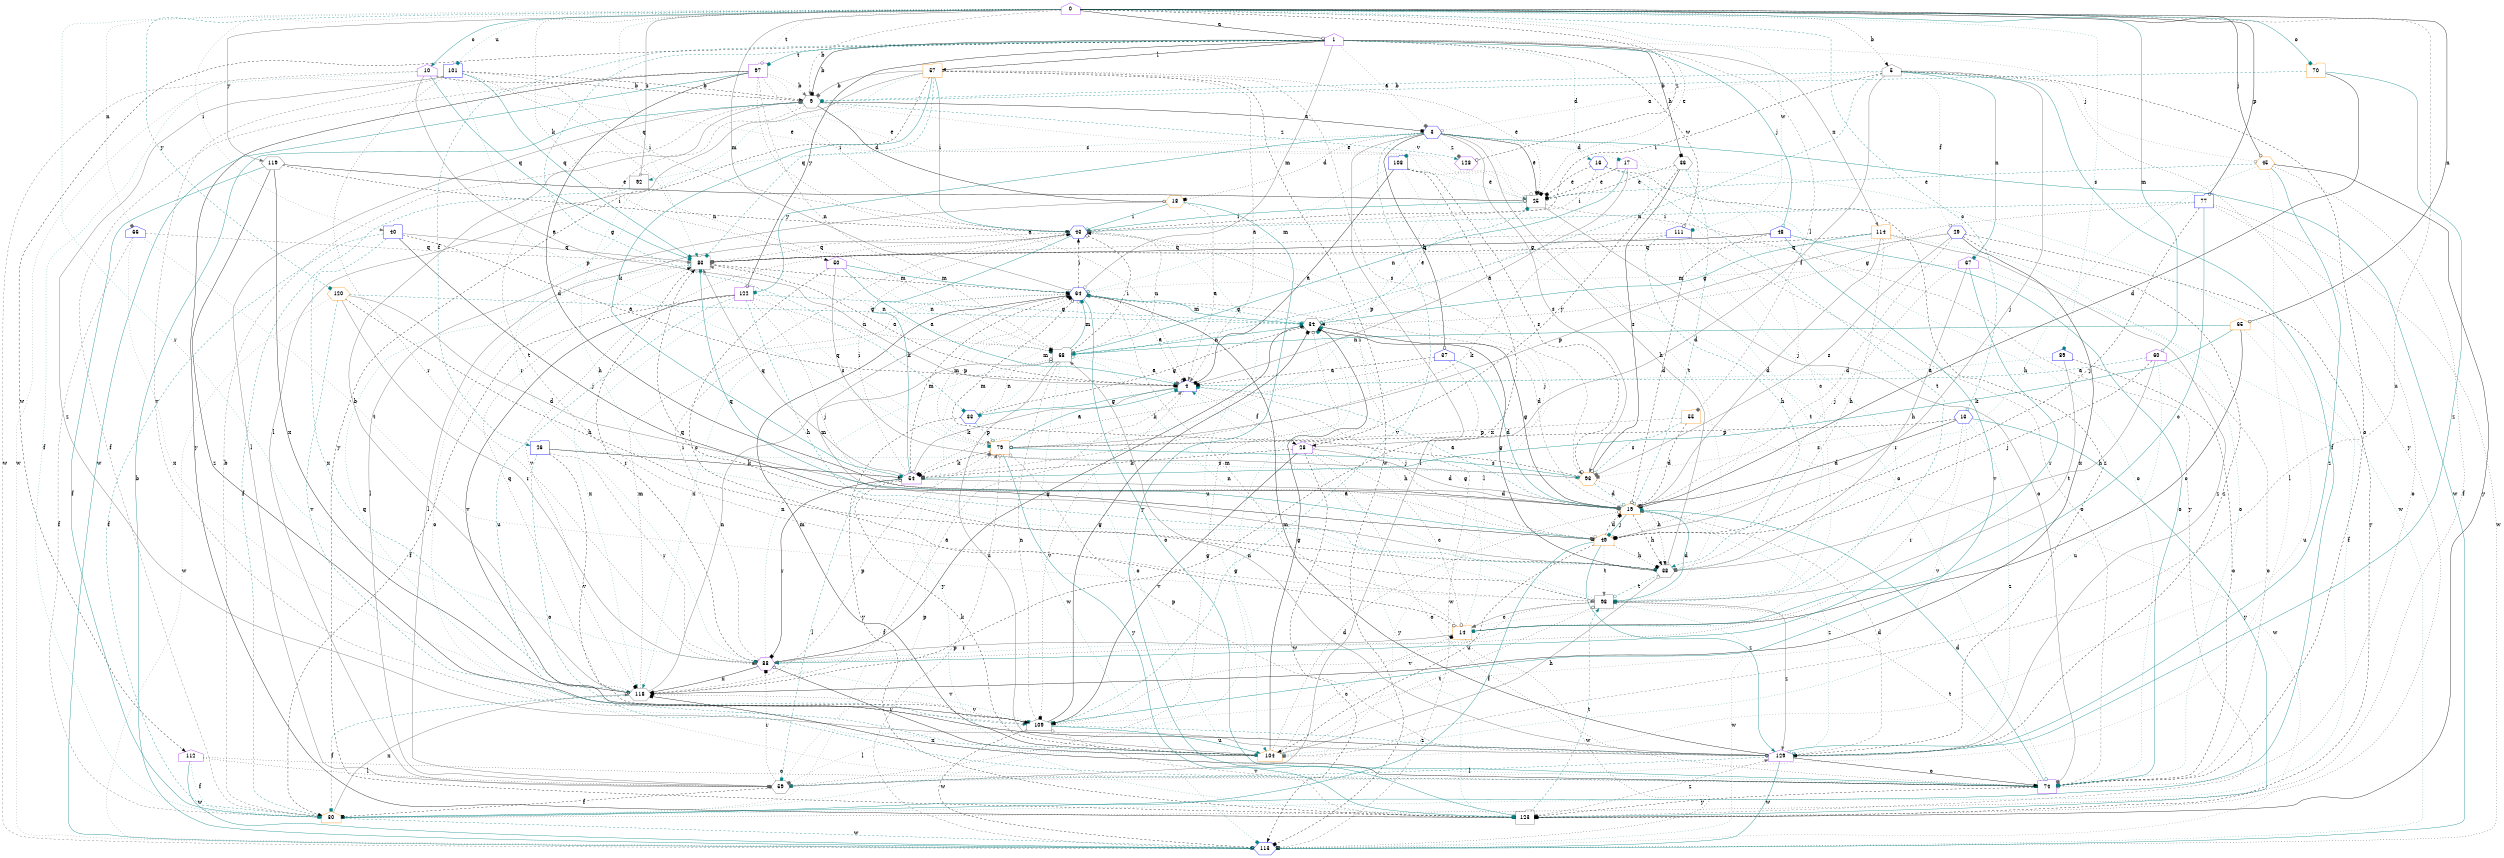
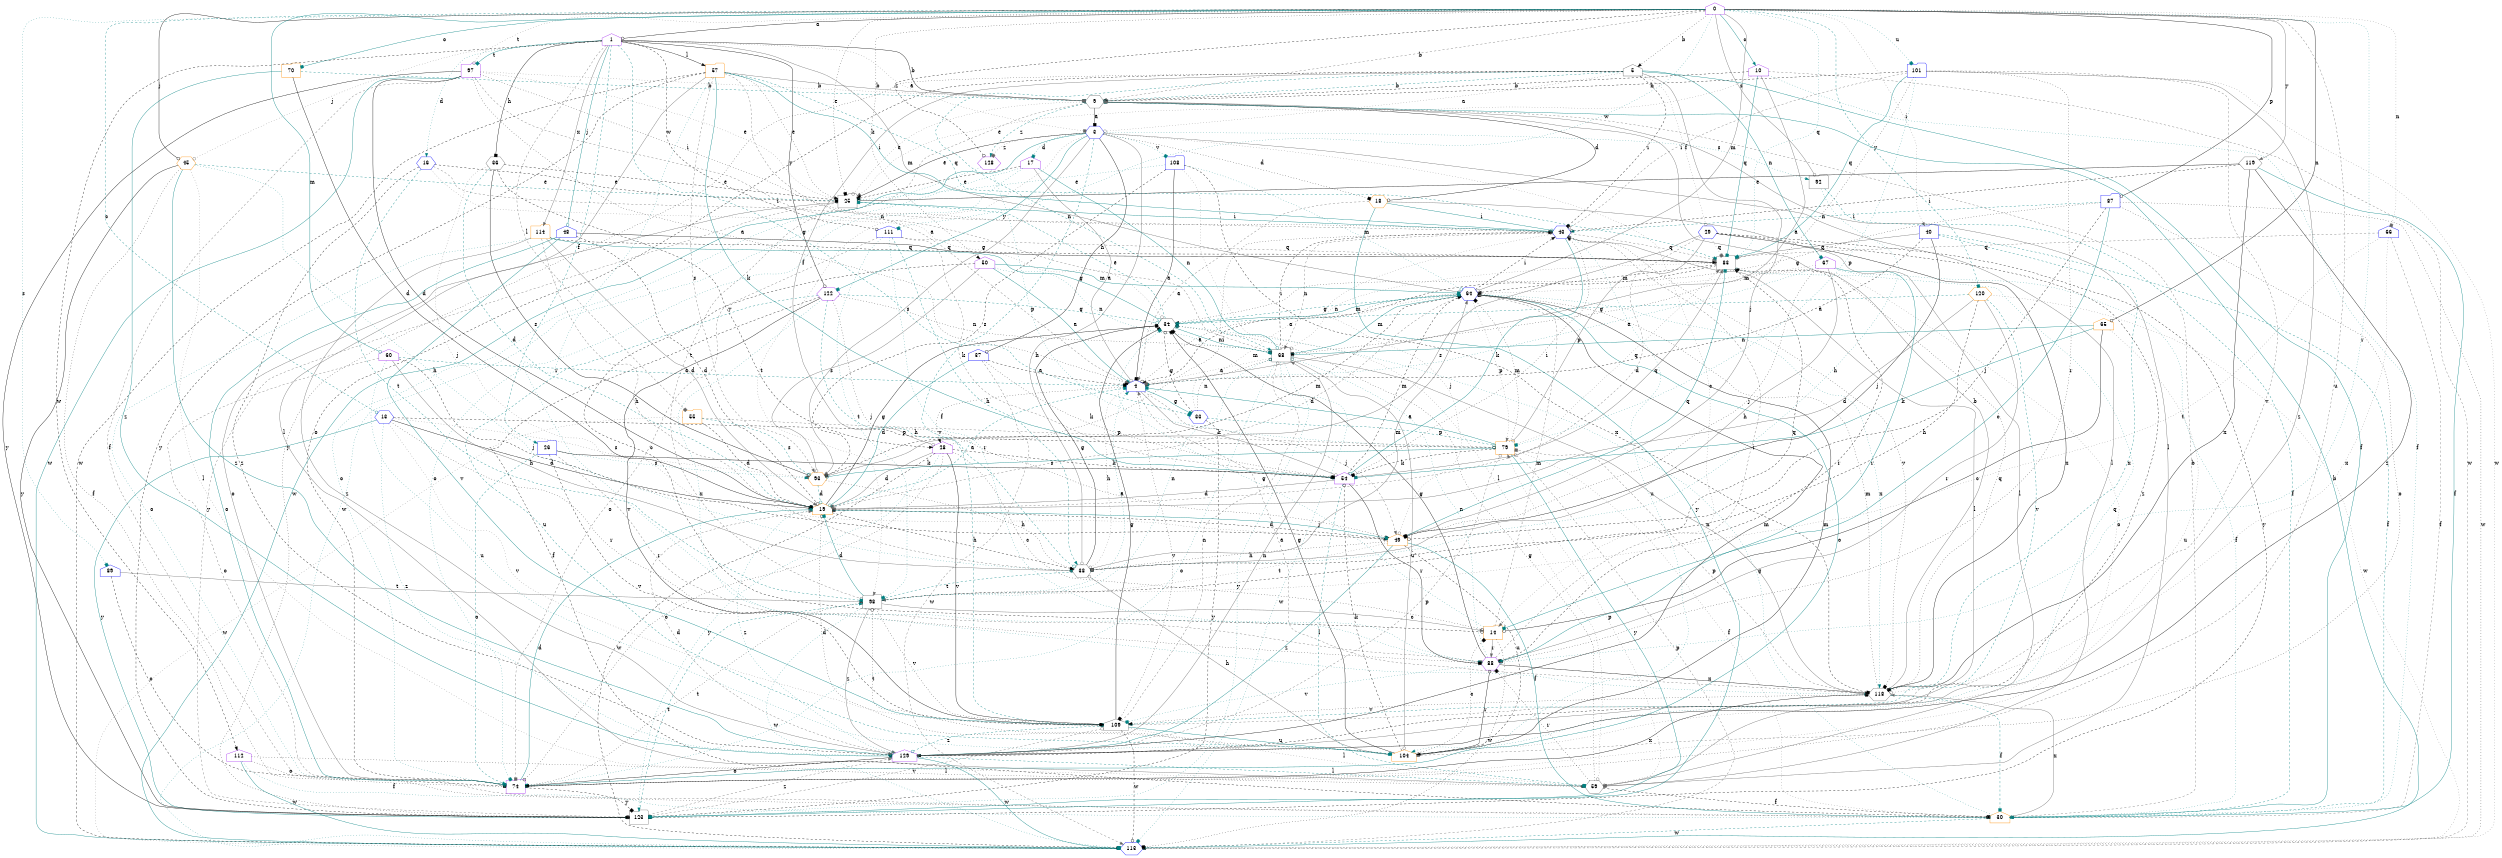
(2204, 202) -> (2110, 202)
(744, 294) -> (828, 294)
(1712, 377) -> (1487, 351)
